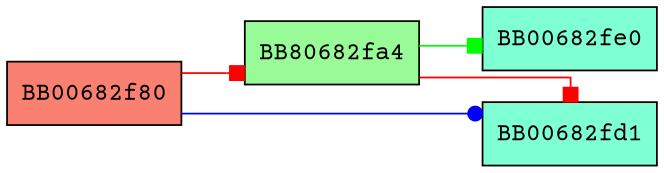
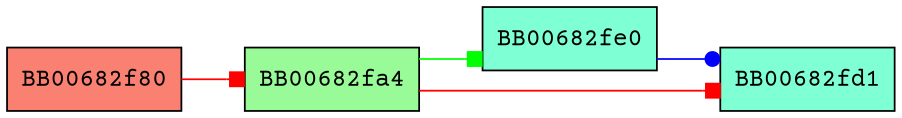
(332, 53) -> (332, 79)
(325, 114) -> (681, 59)
